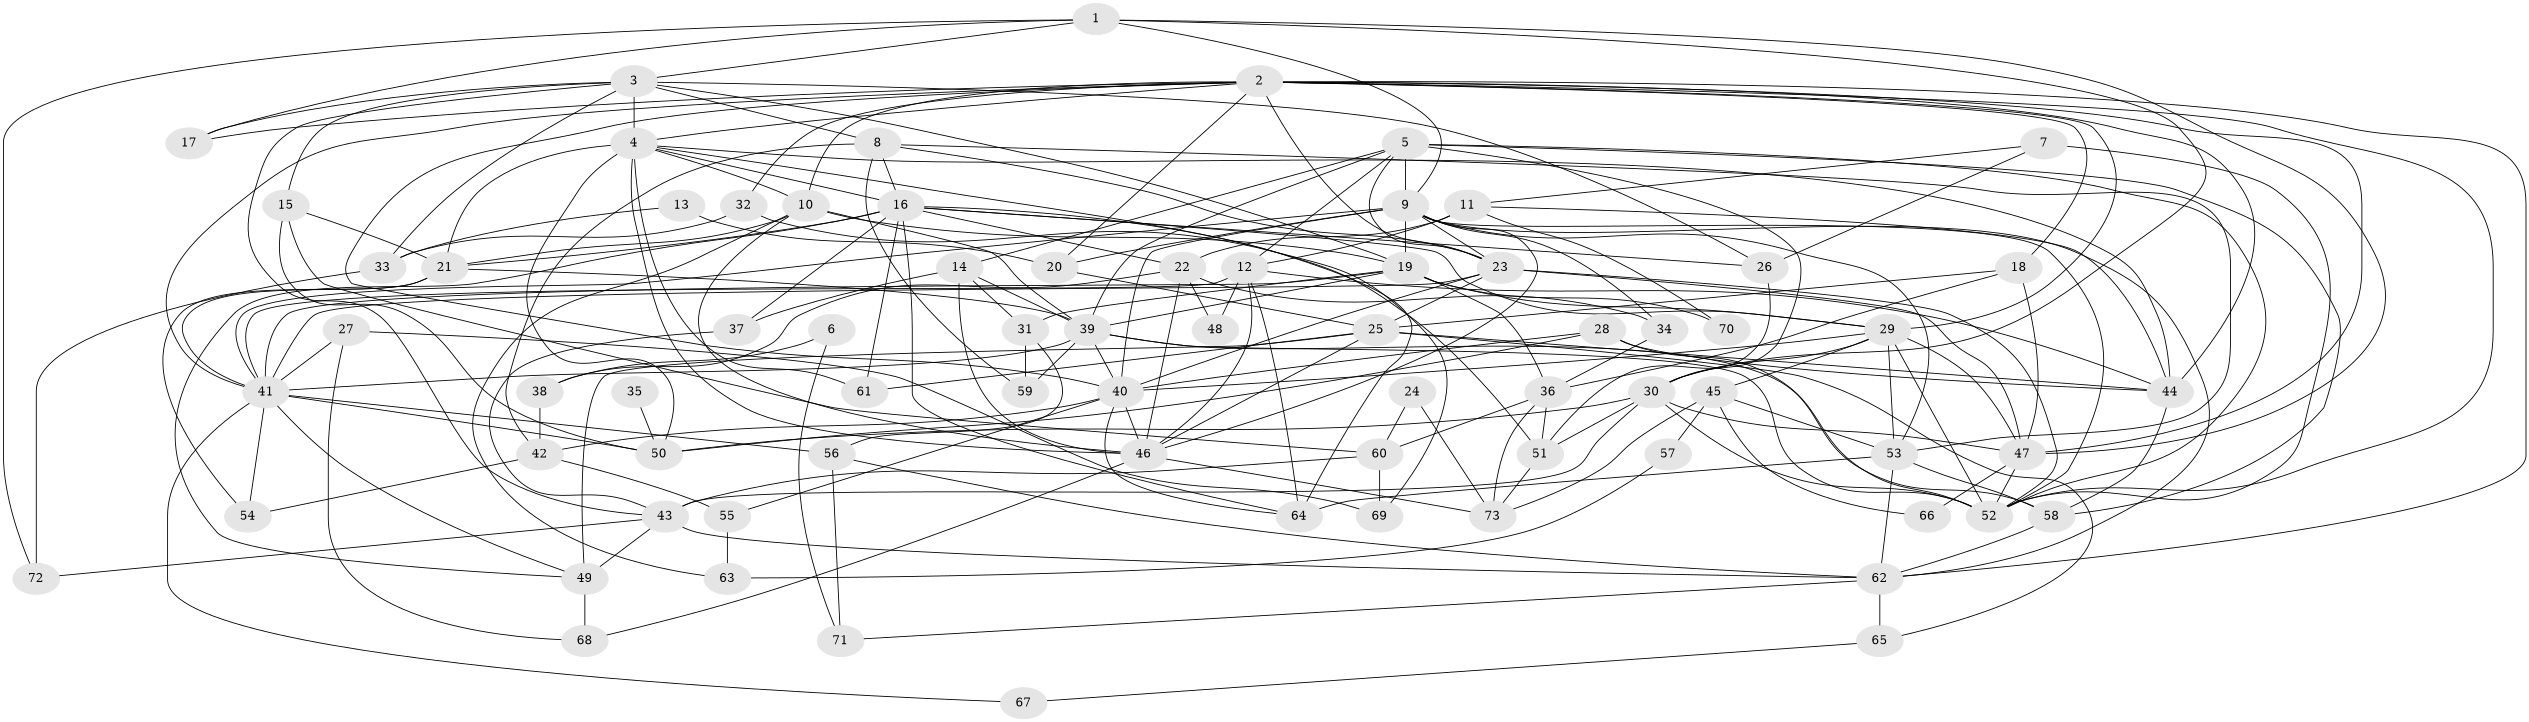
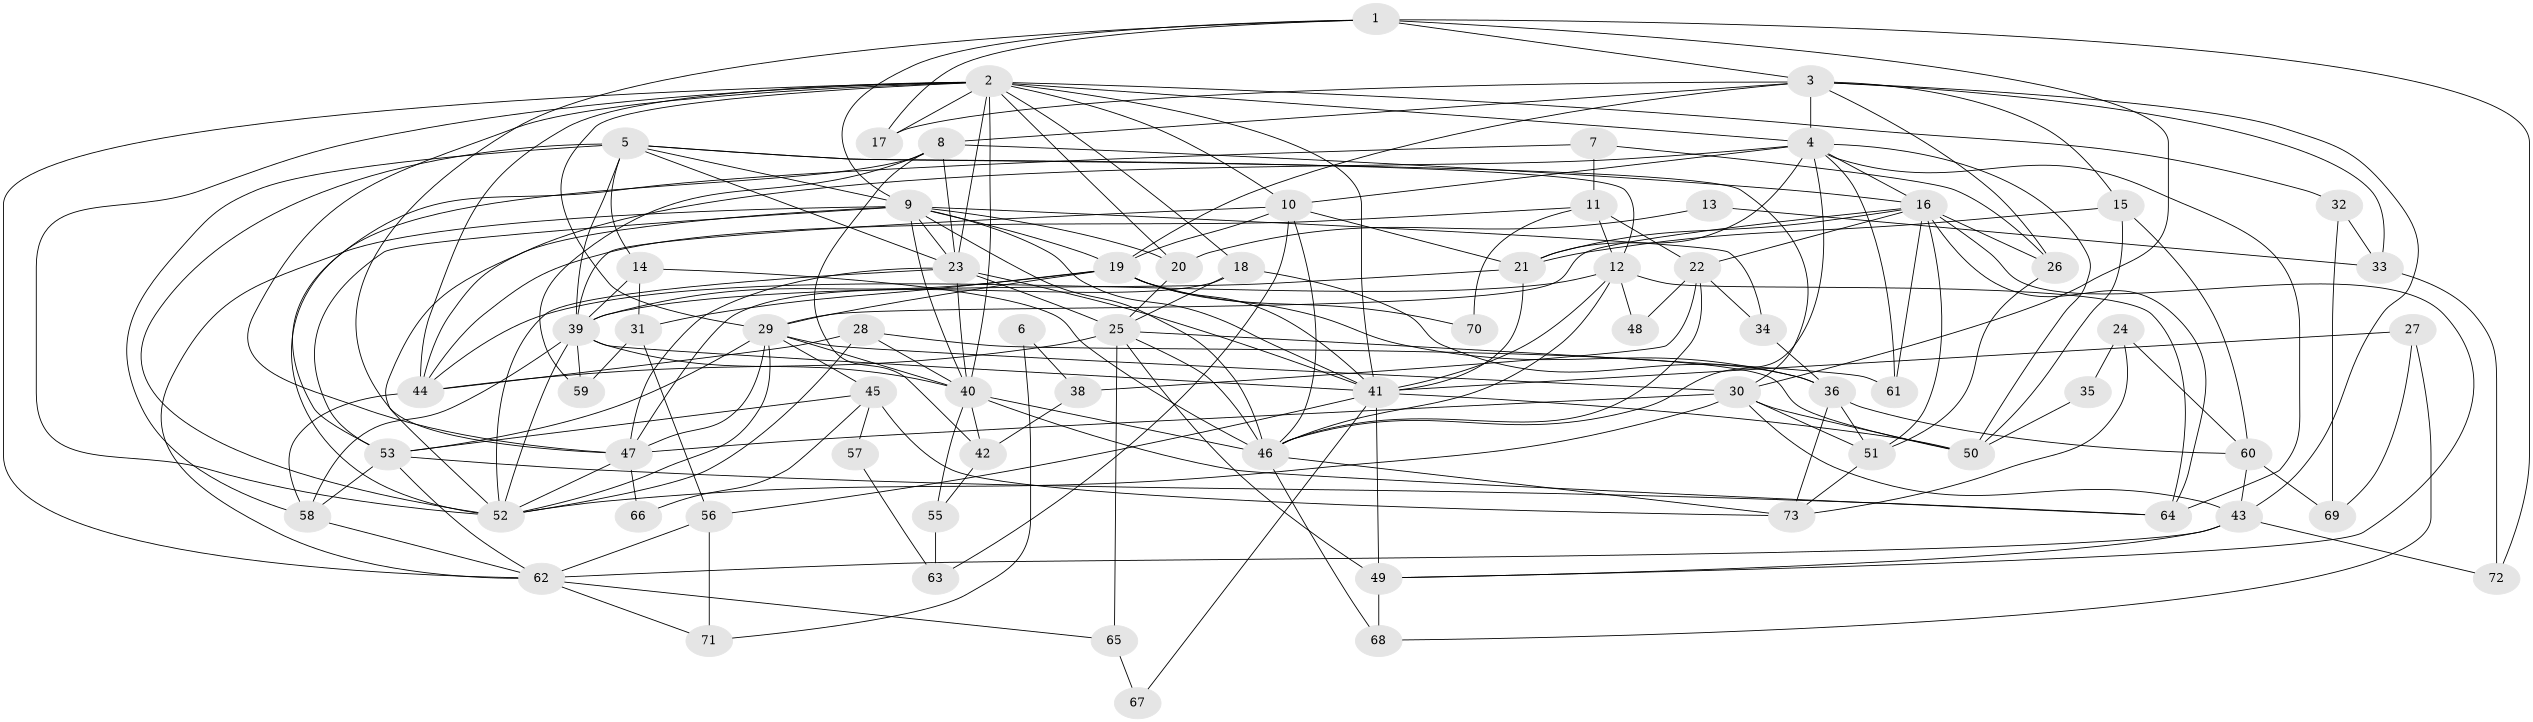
(737, 330) -> none
none -> (2104, 361)
(248, 517) -> none
